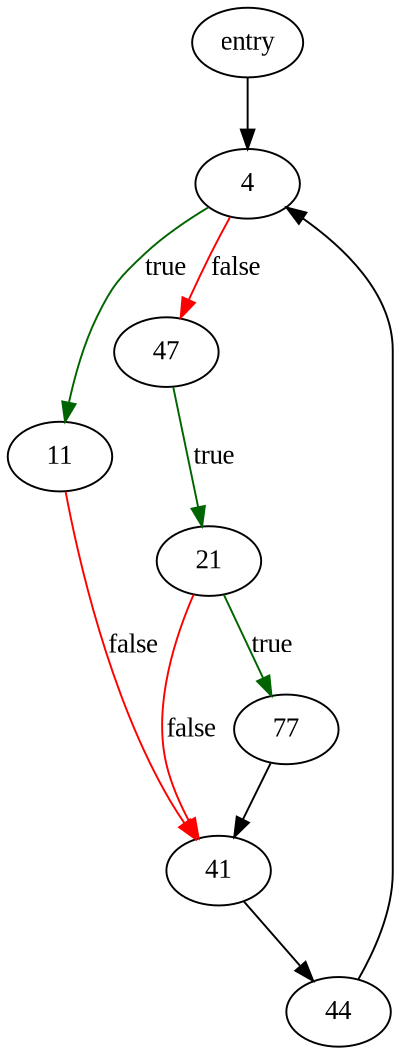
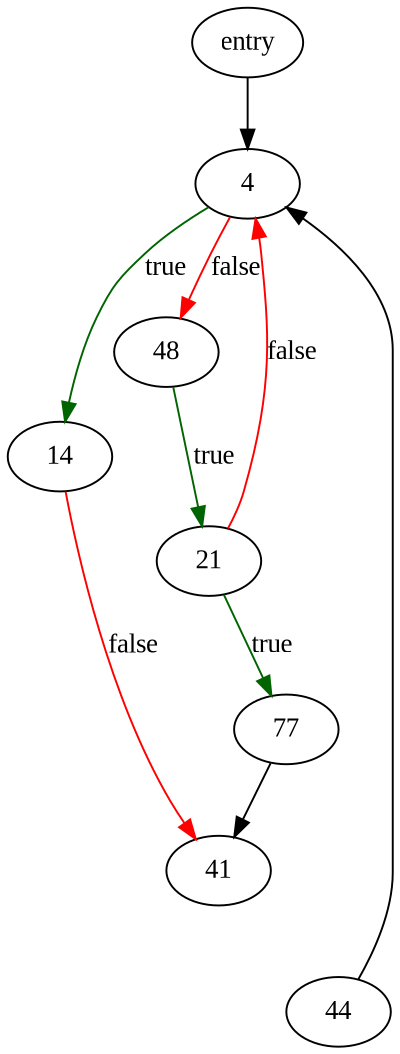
(166, 352) -> (166, 352)
(60, 457) -> (60, 457)
(163, 708) -> (265, 386)
(272, 934) -> none
